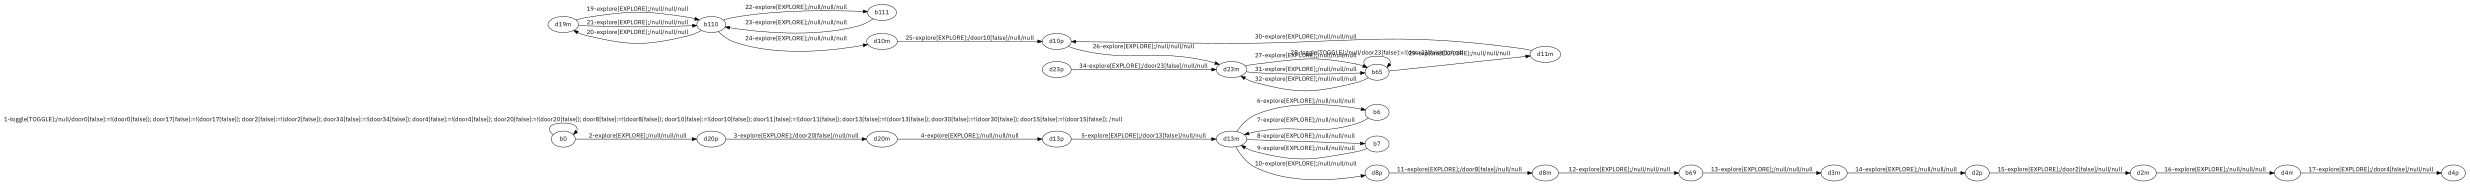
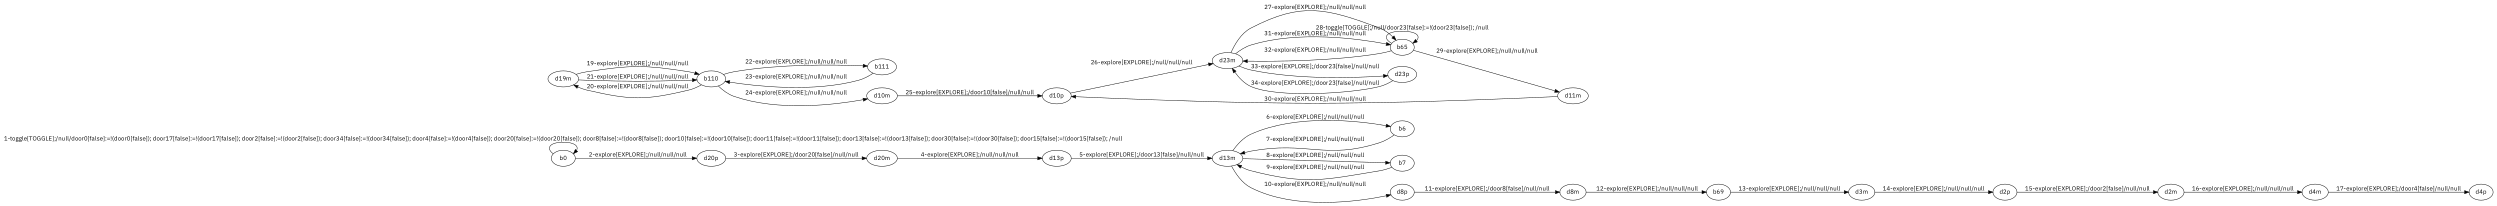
none -> (1311, 77)
